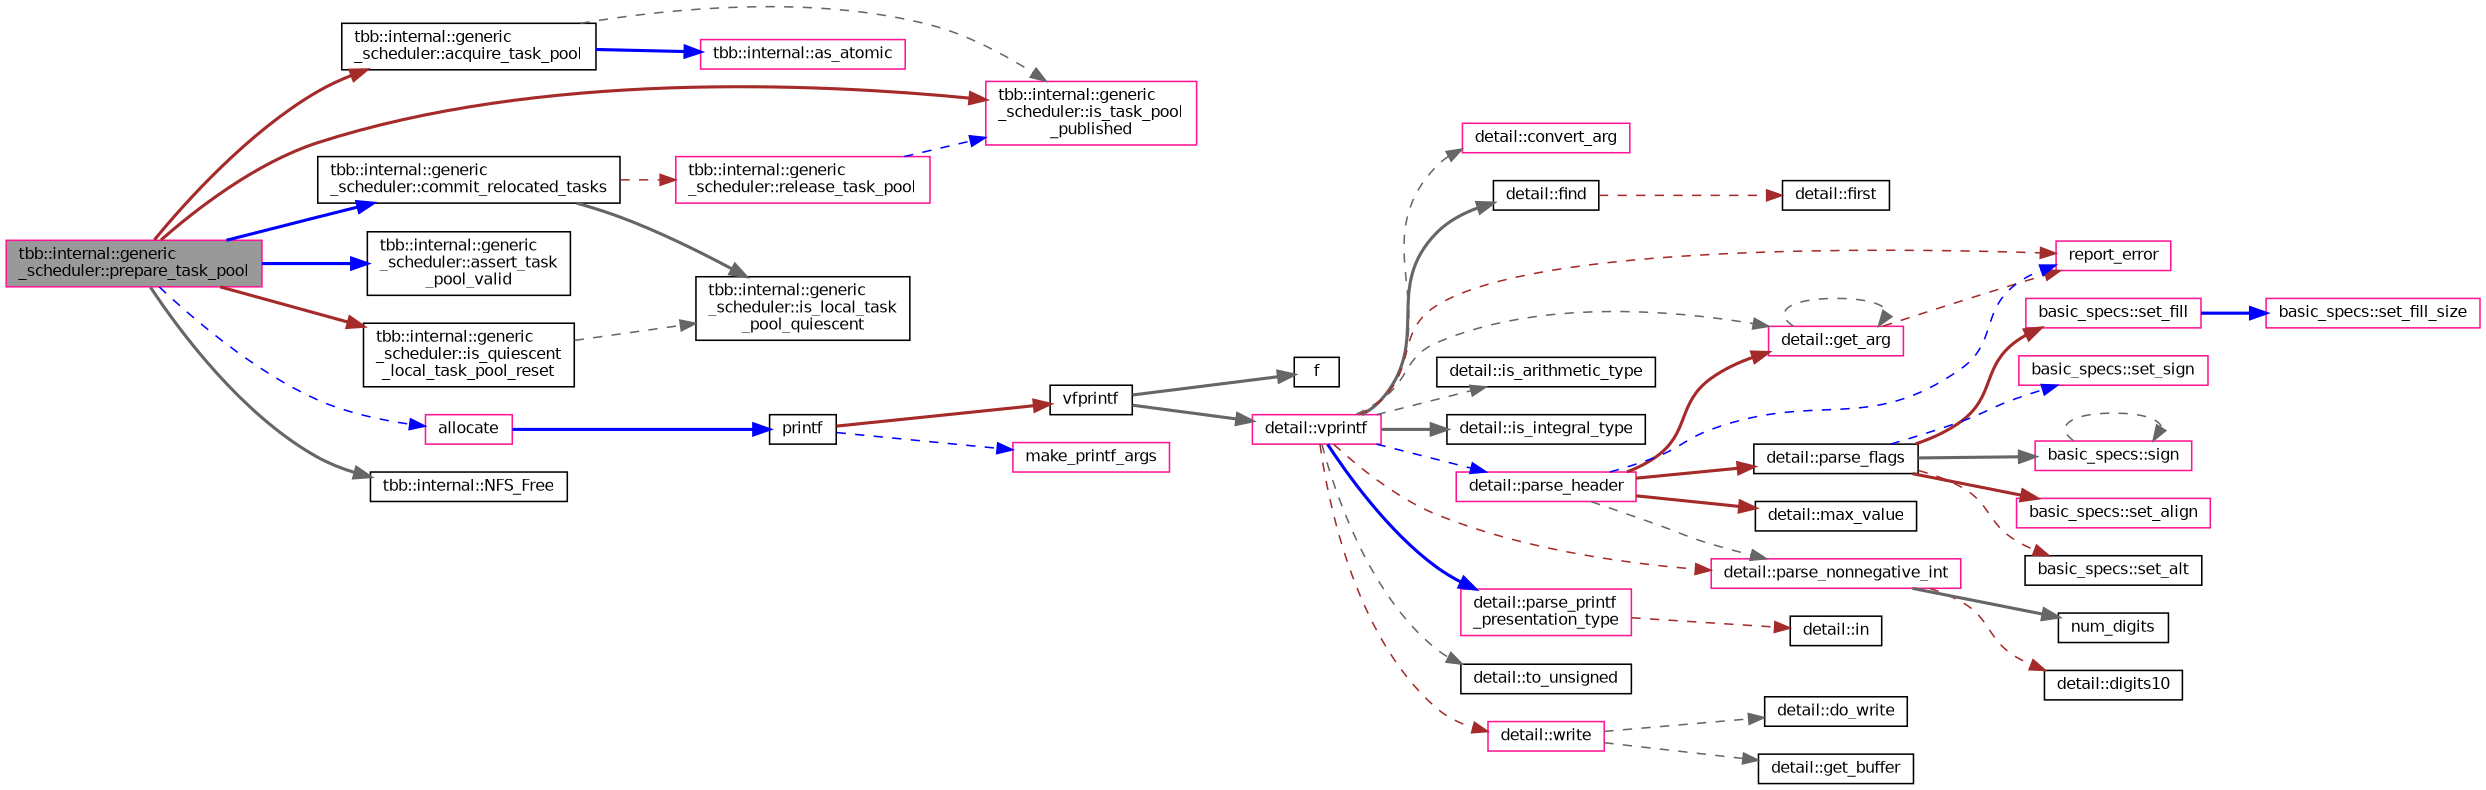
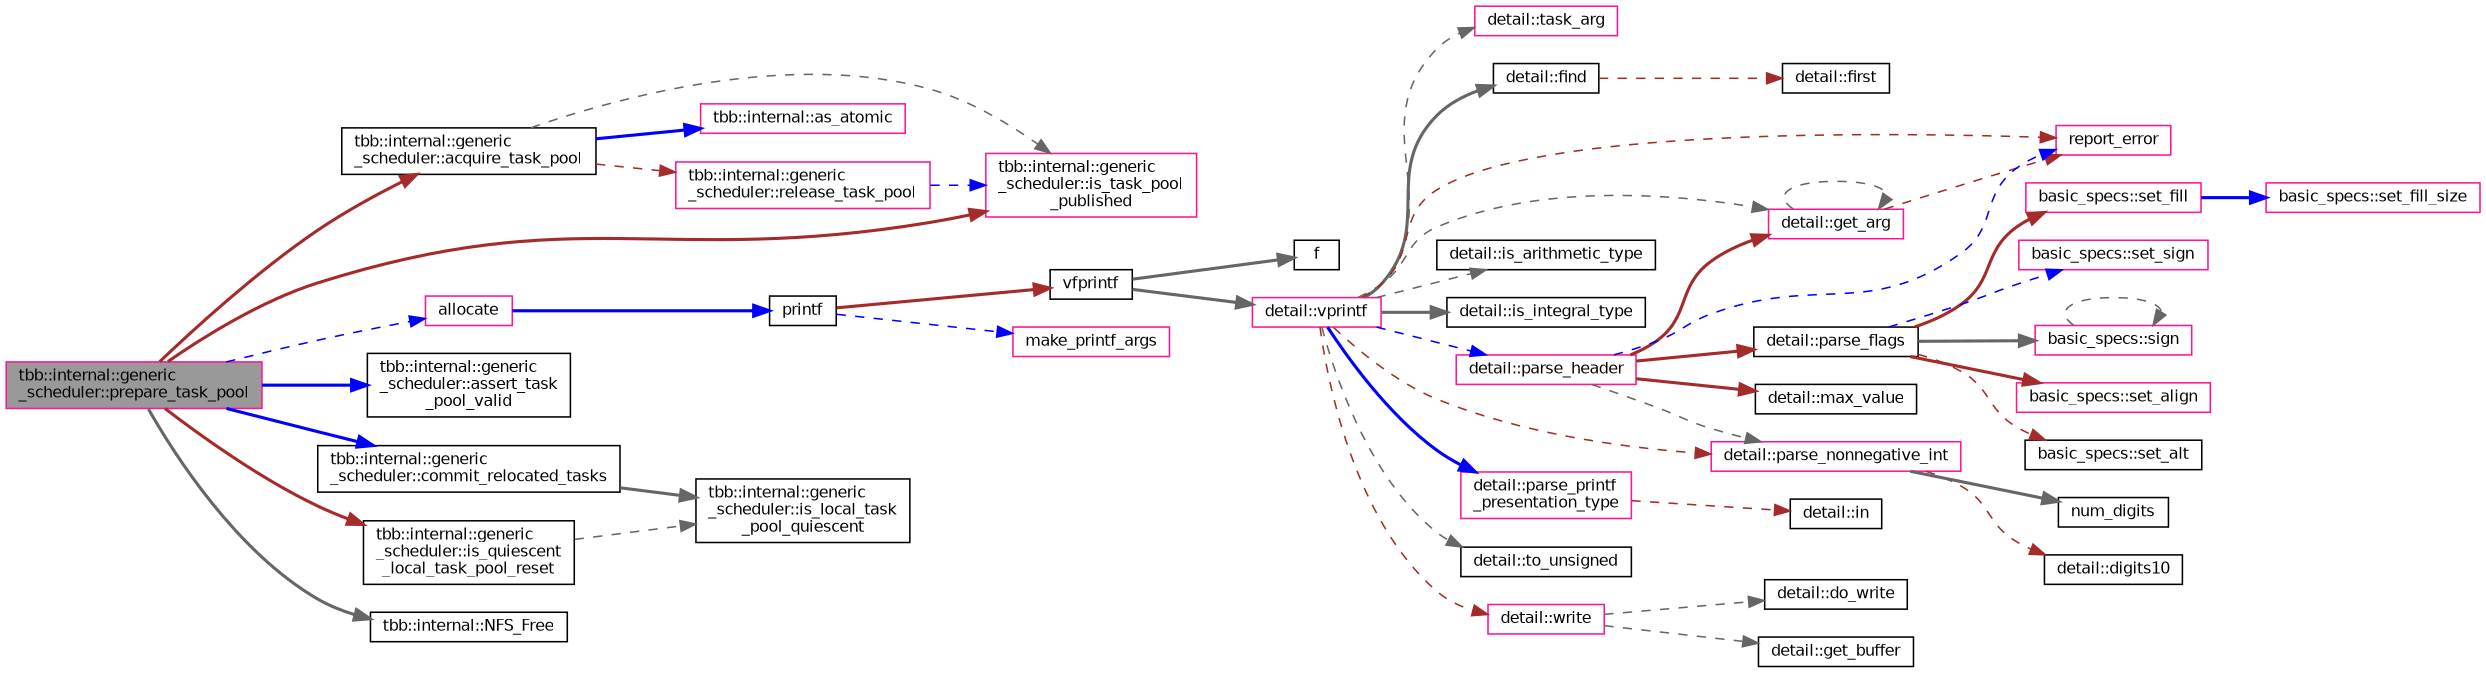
(1546, 138) -> (1546, 21)
(640, 180) -> (628, 167)
